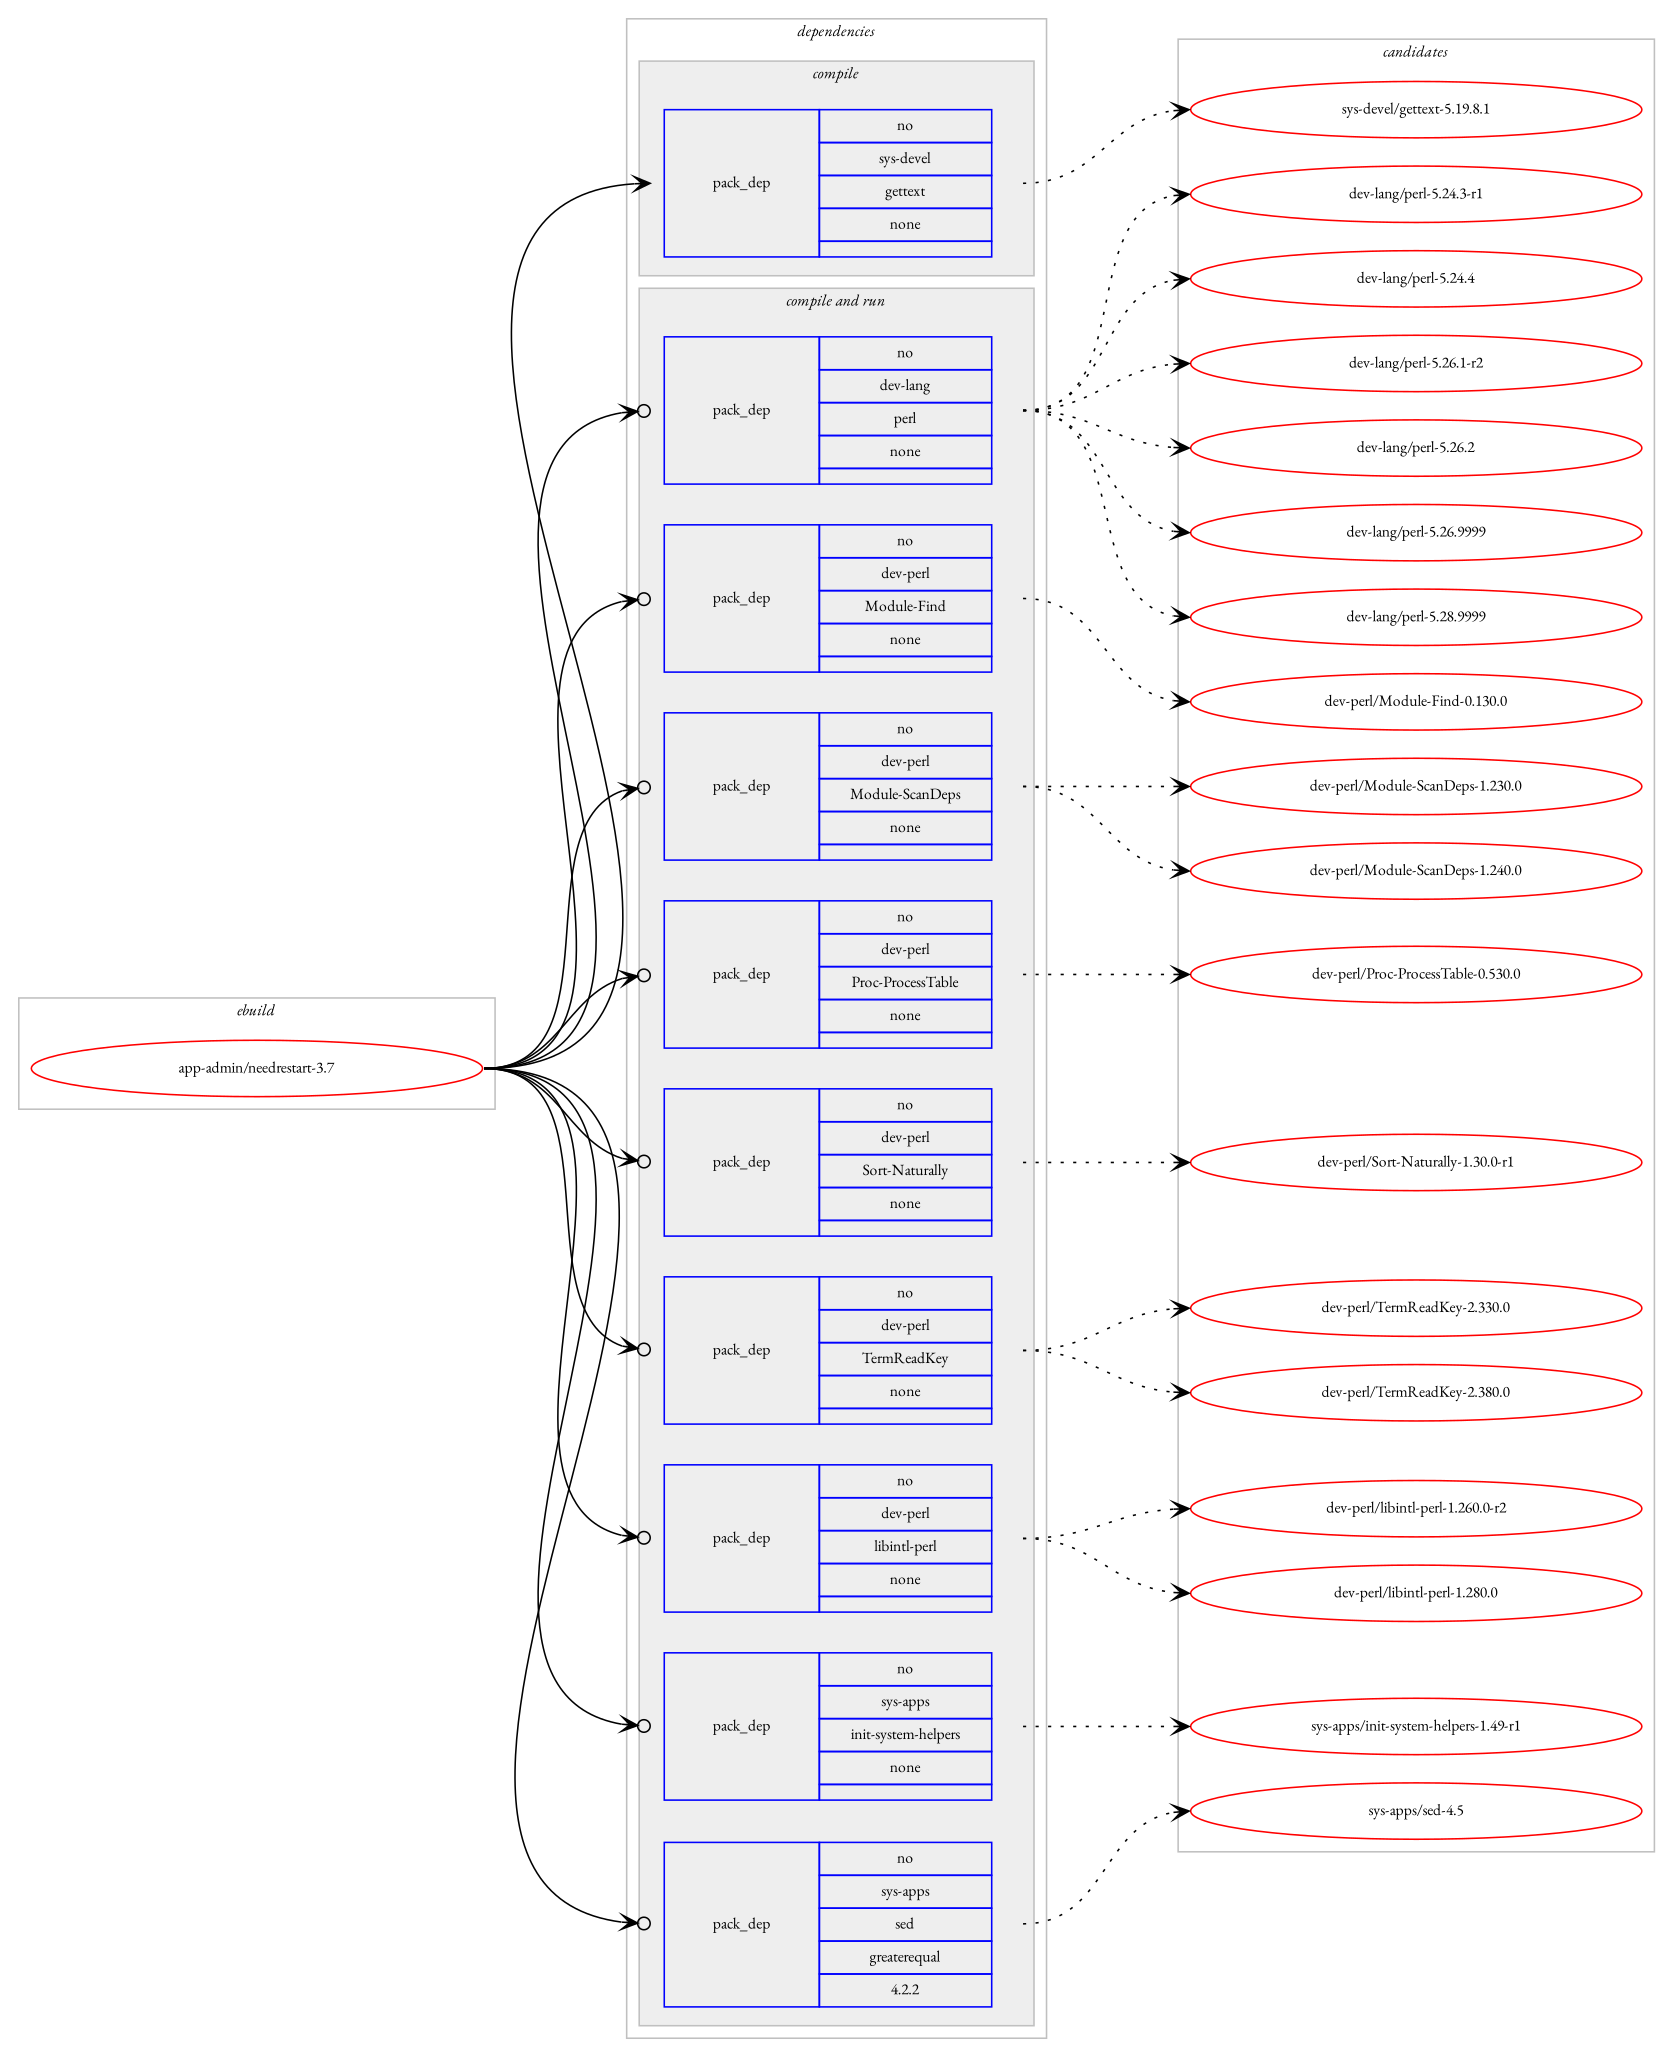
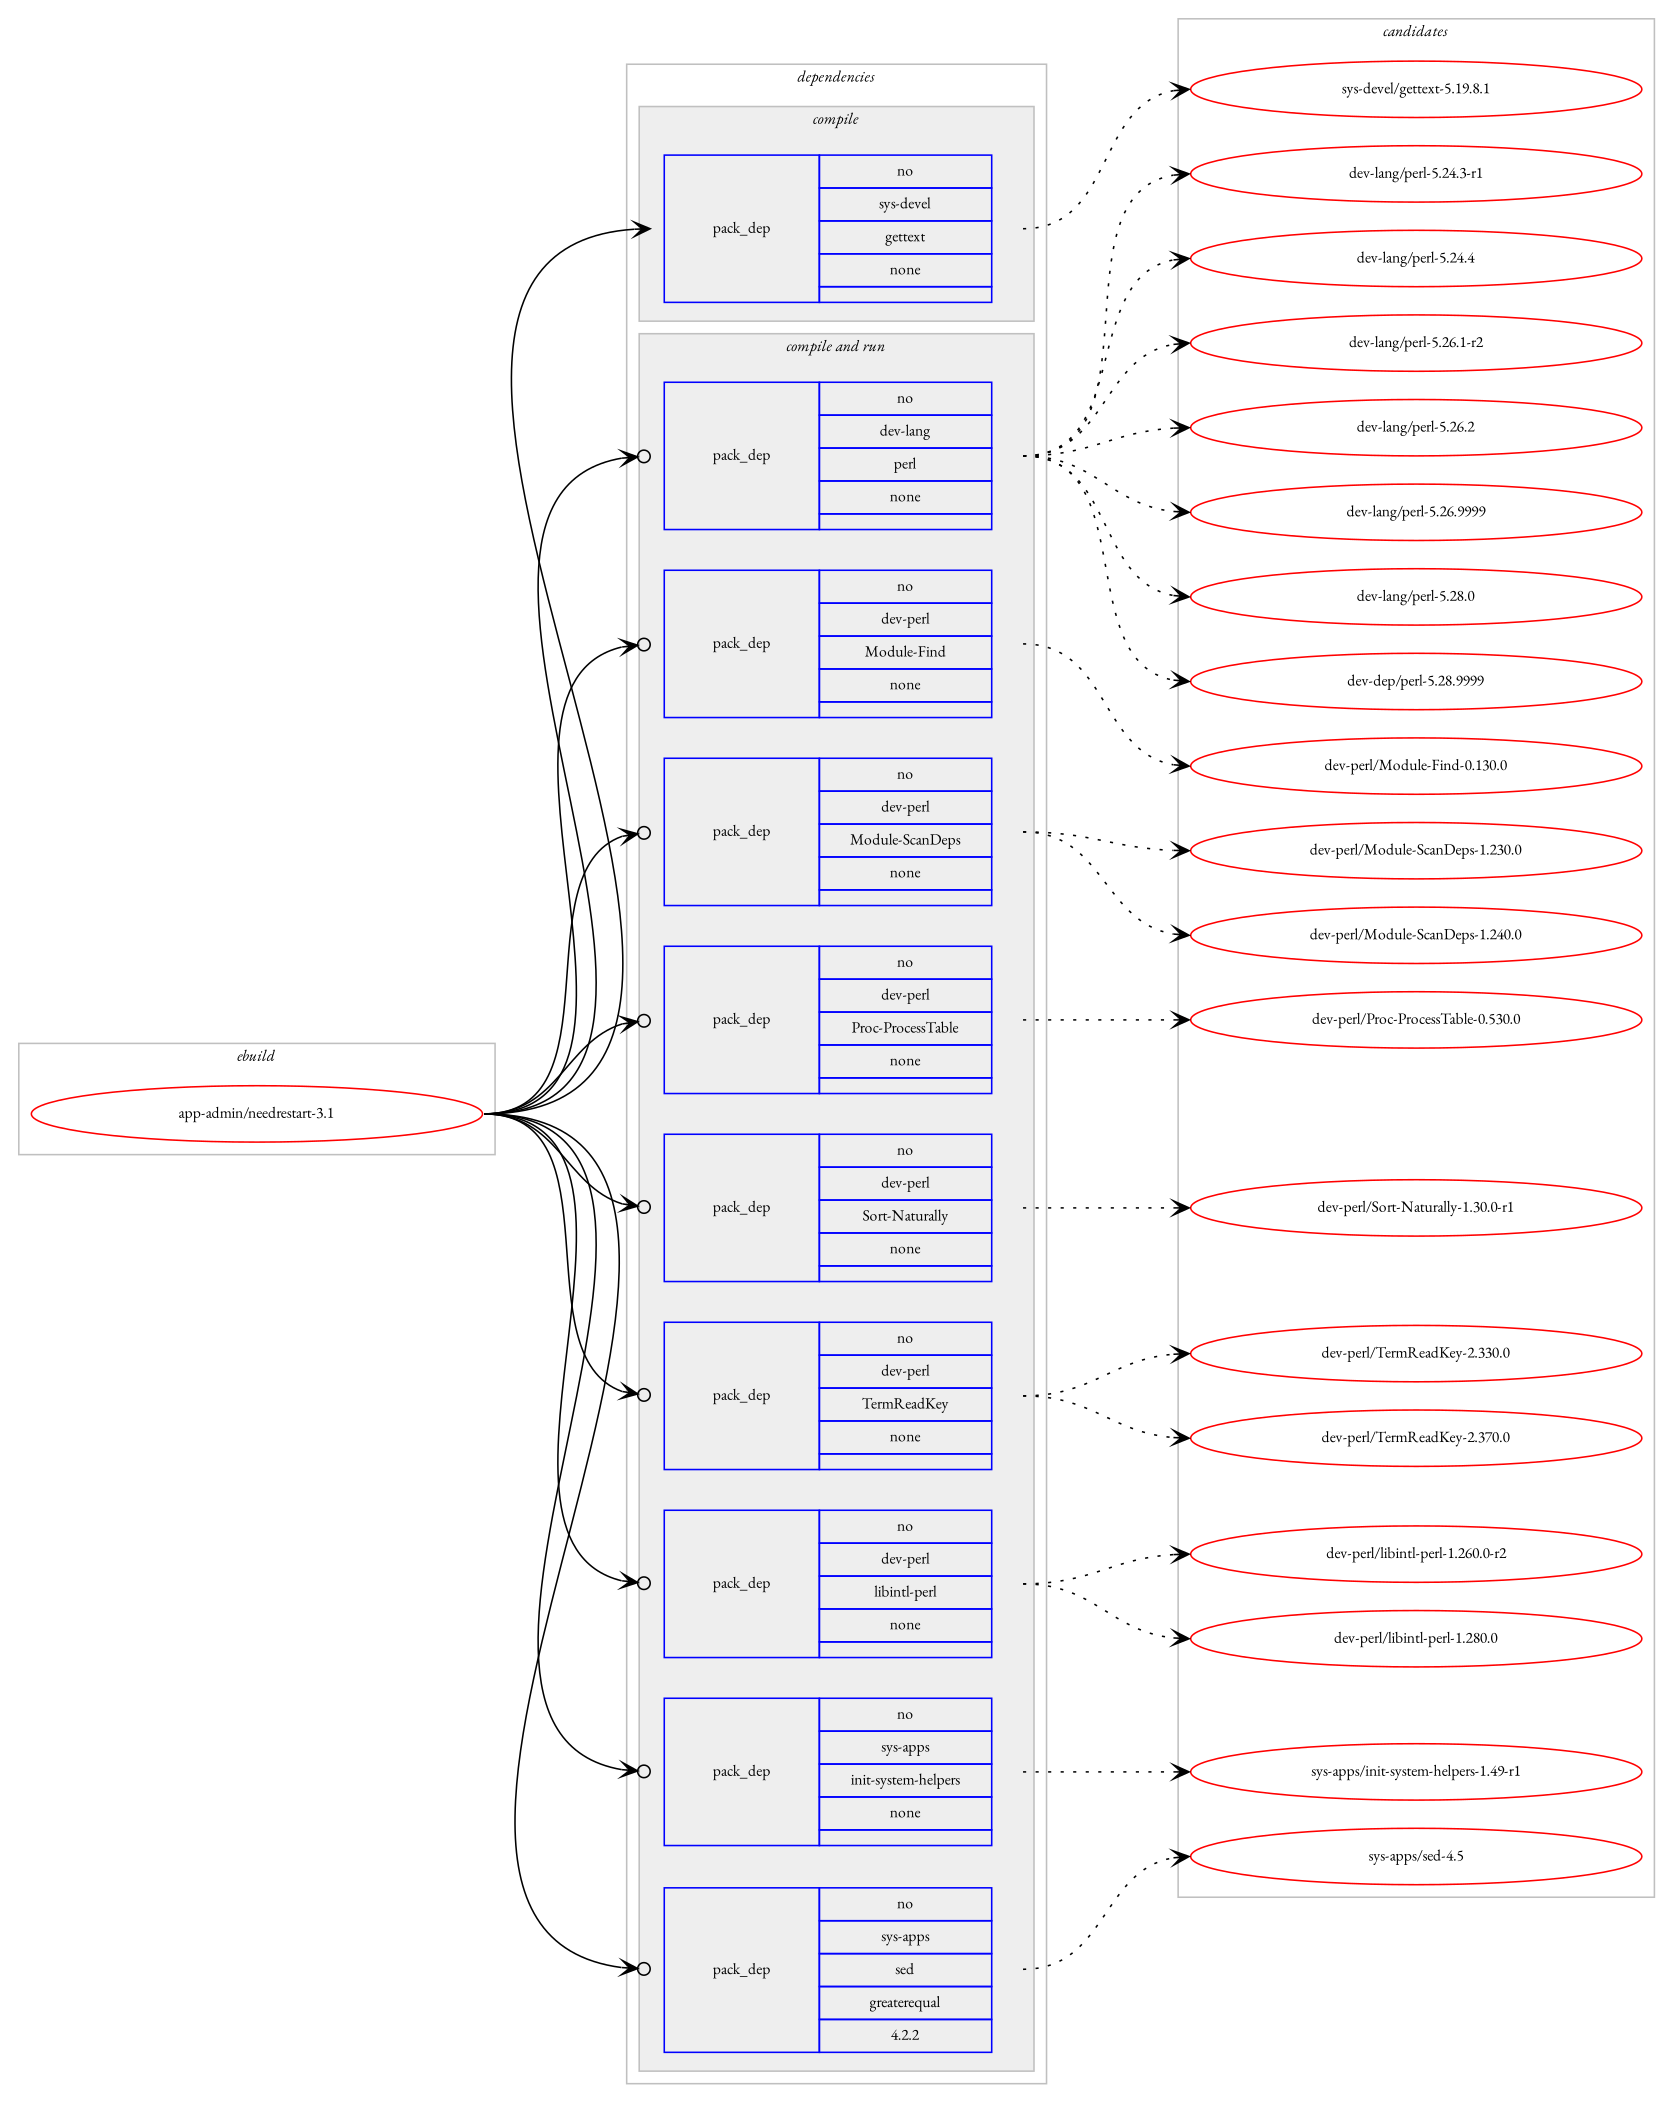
none -> (1416, 597)
(1416, 617) -> (1416, 682)
(257, 1068) -> (257, 1114)
(1416, 1393) -> (1416, 1438)
